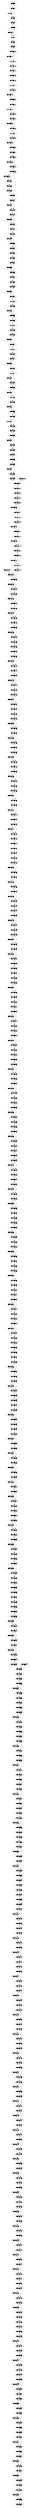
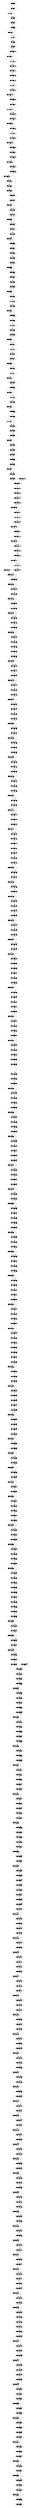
(11, 1069) -> none
